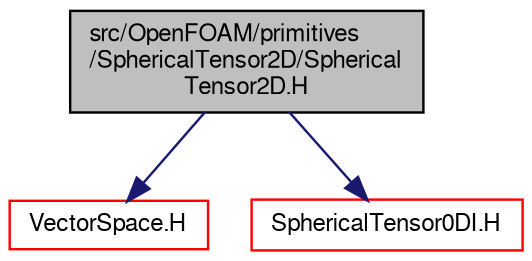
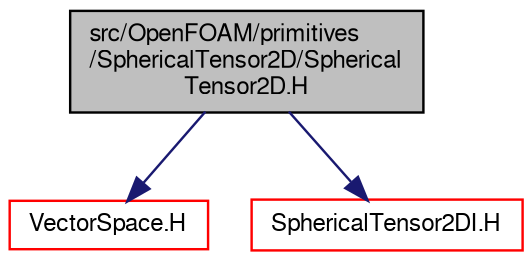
(387, 225) -> (387, 225)
